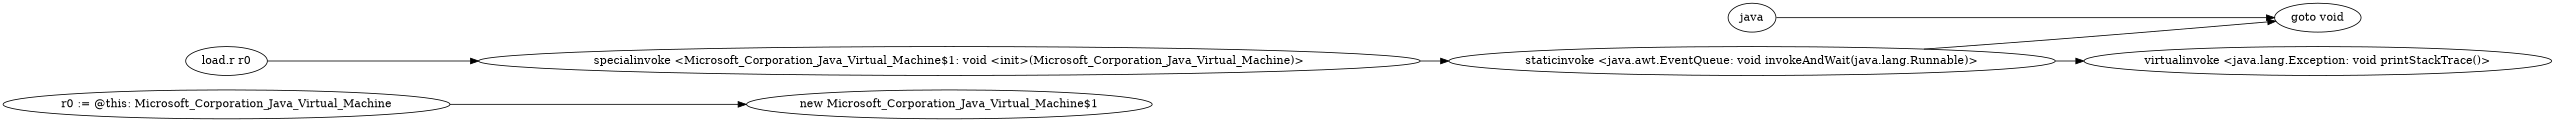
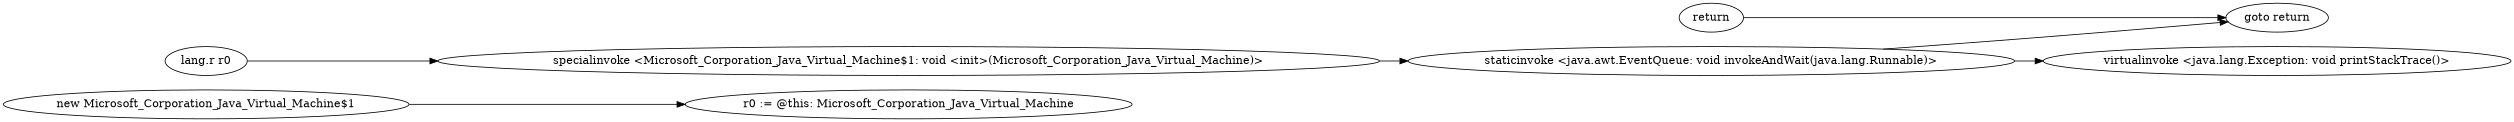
(1752, 18) -> (1711, 18)
(2318, 18) -> (2277, 18)
(227, 61) -> (206, 61)
(594, 104) -> (543, 104)
